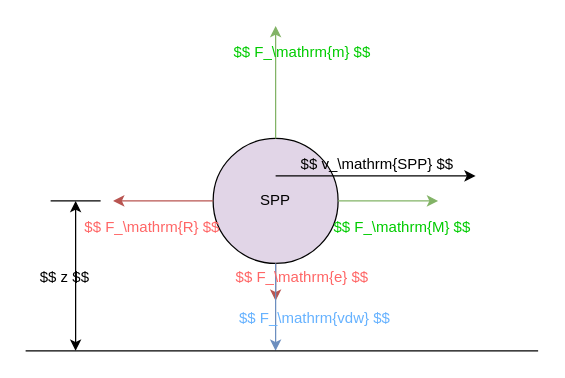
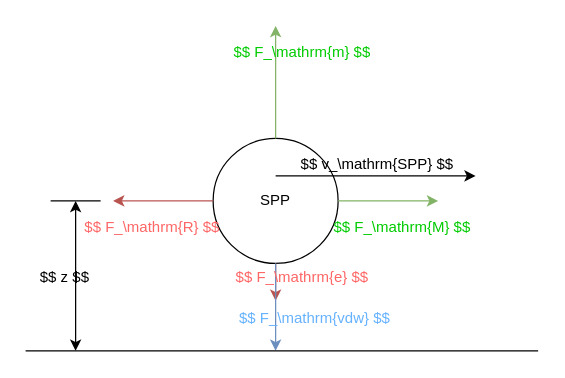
(276, 201) -> (276, 201)
